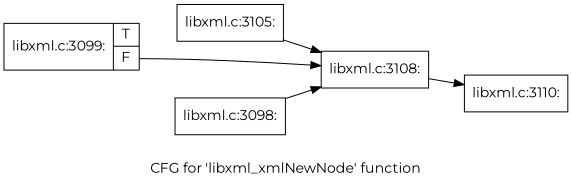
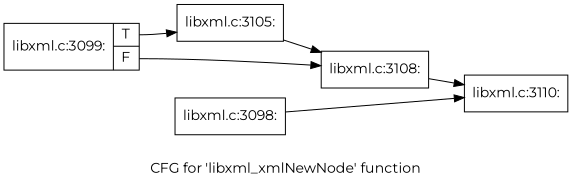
none -> (153, 34)
(299, 94) -> (370, 105)
